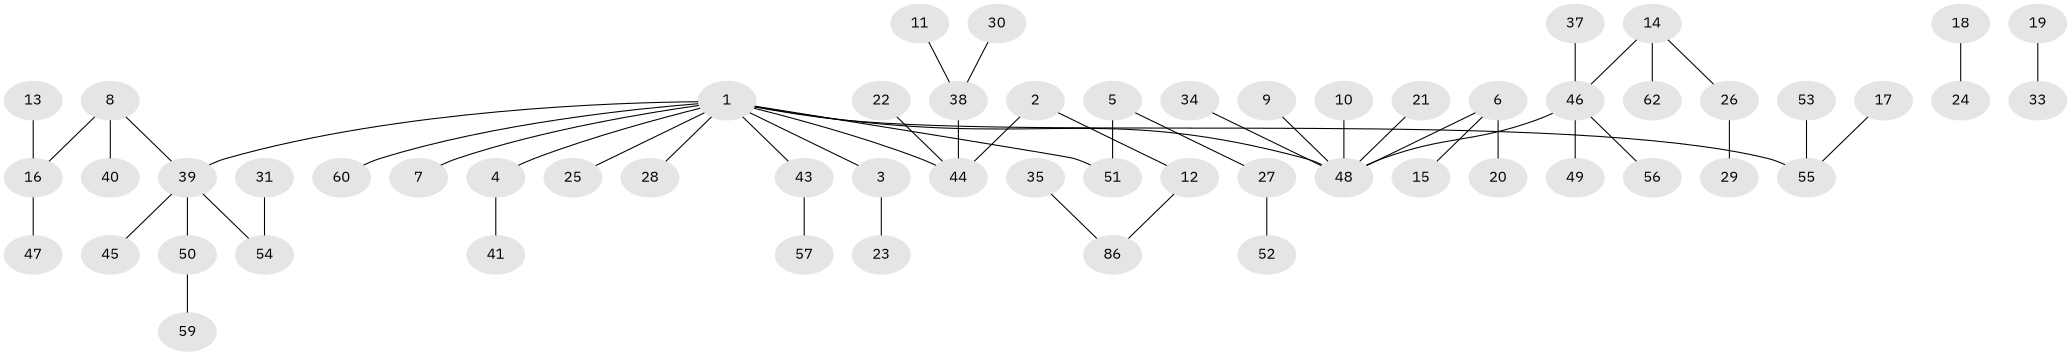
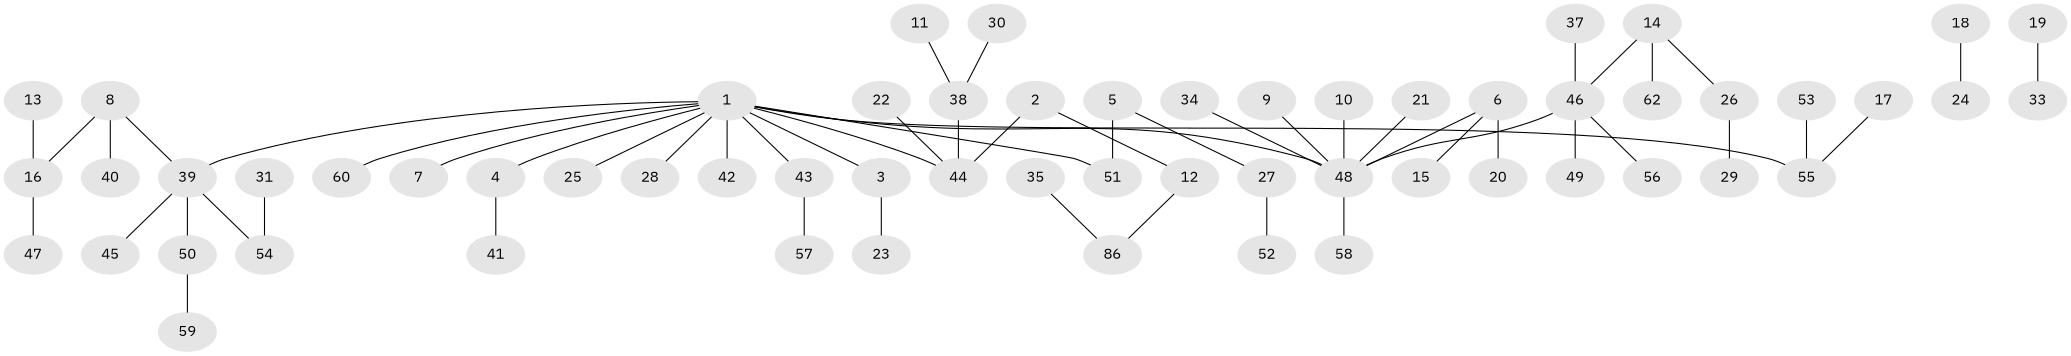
none -> (727, 178)
none -> (1344, 255)
